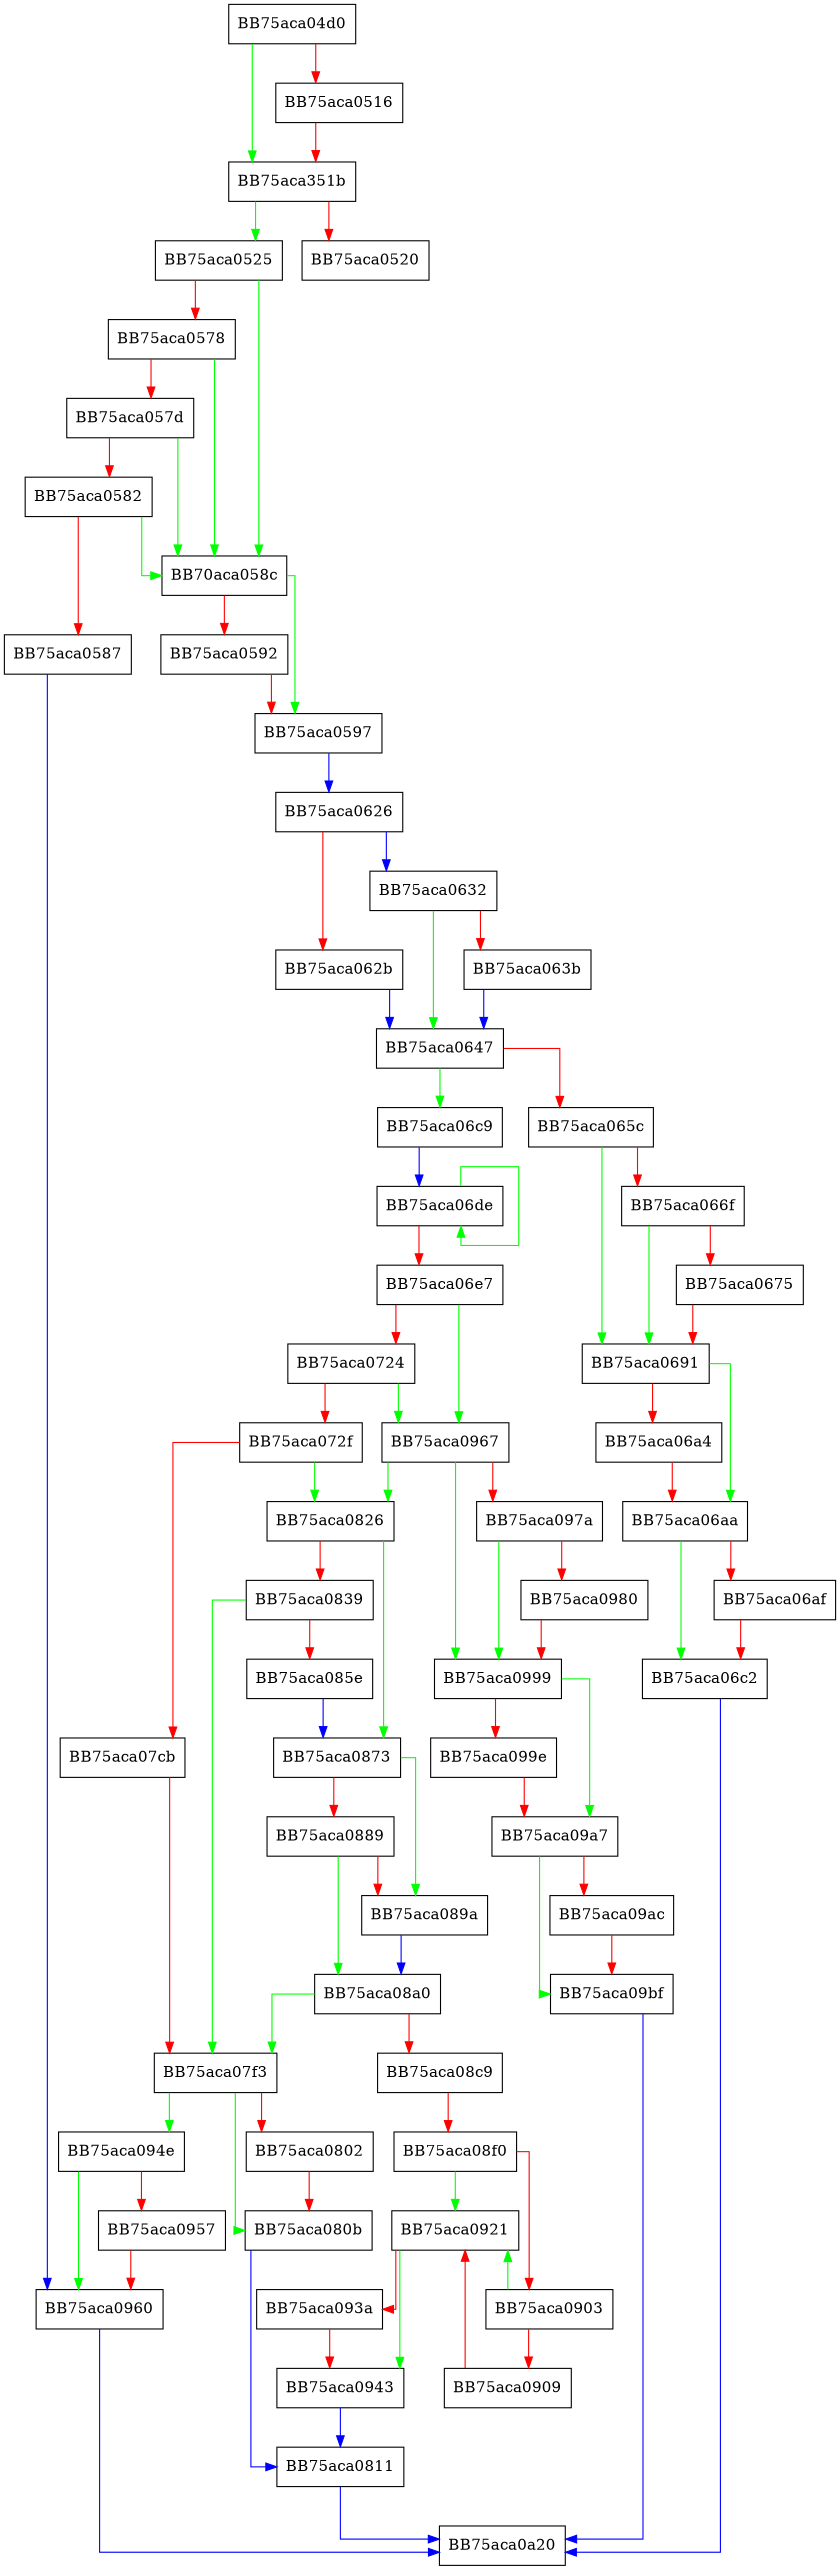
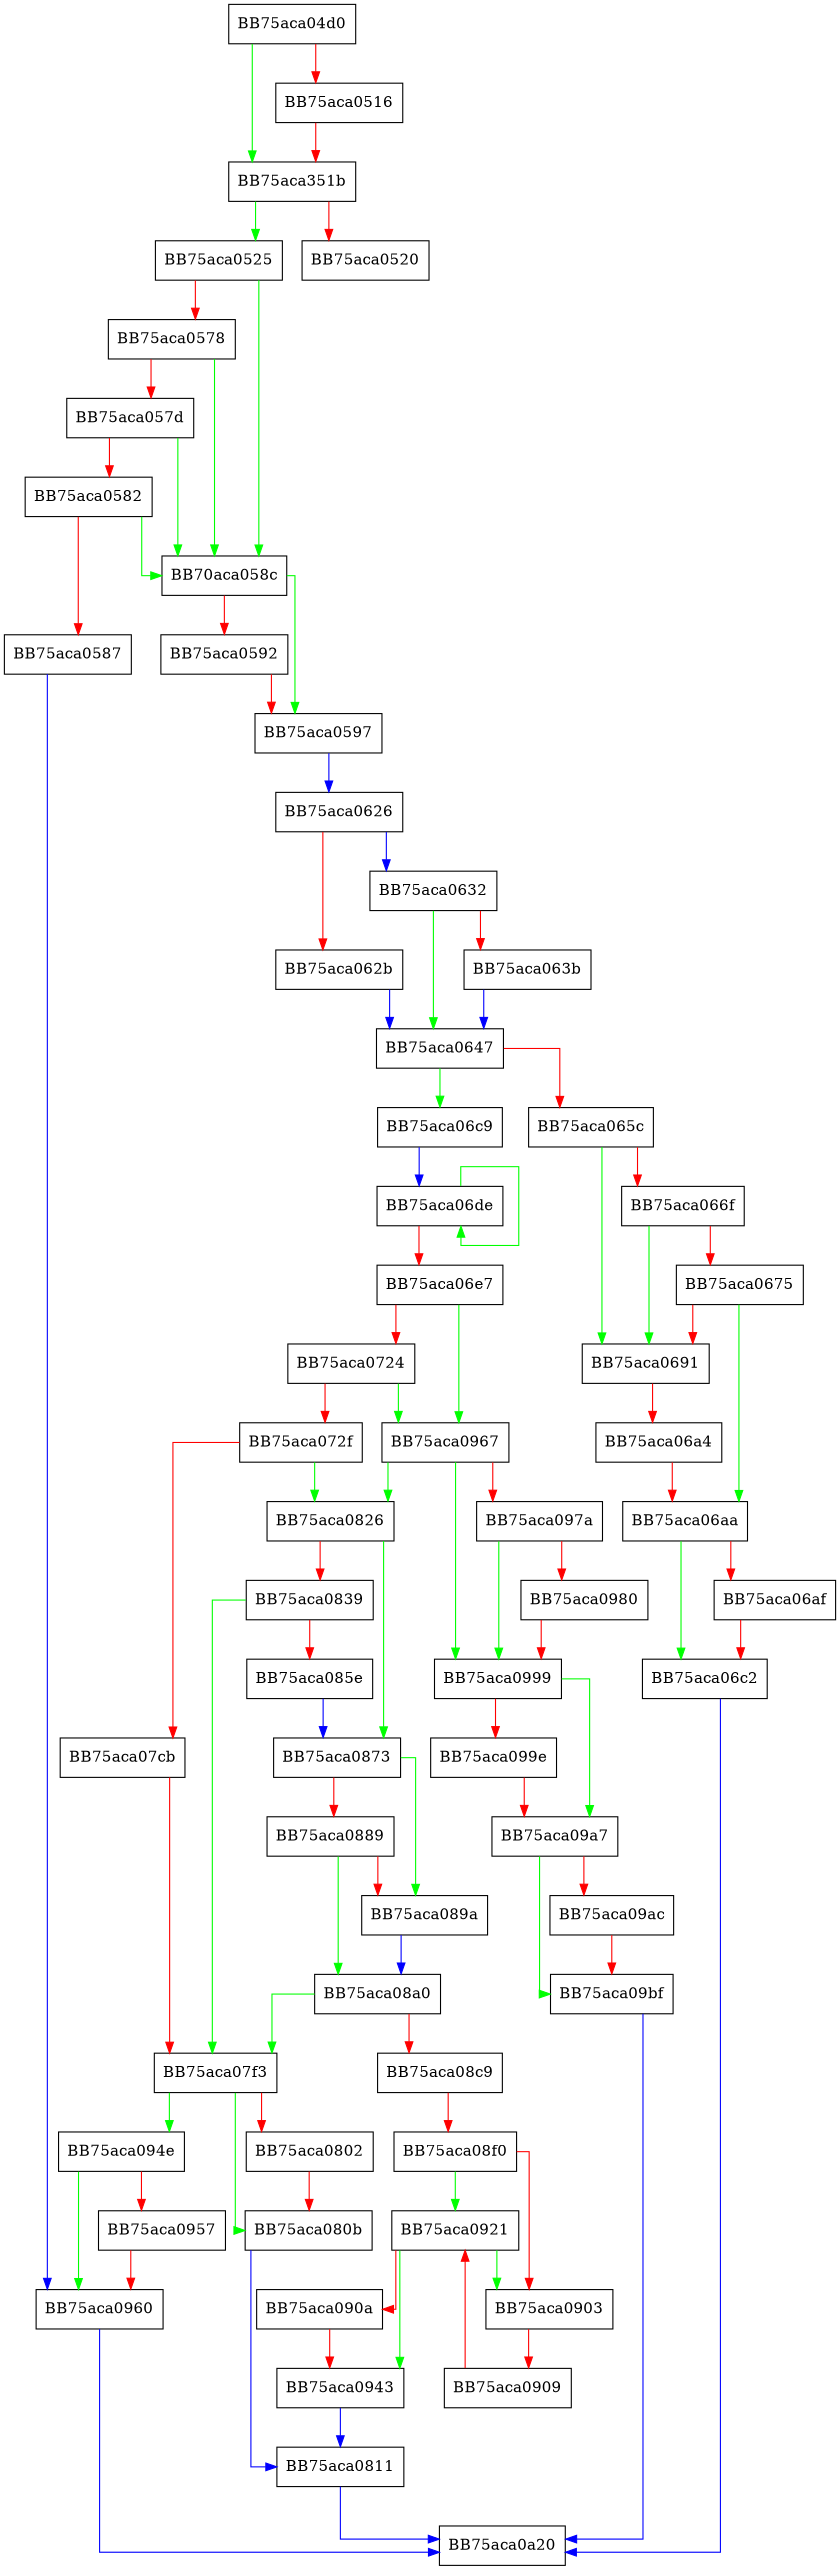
(730, 1417) -> (739, 1398)
(508, 2275) -> (497, 2264)
(320, 2309) -> (320, 2309)
